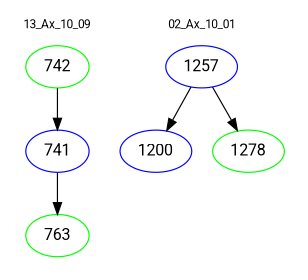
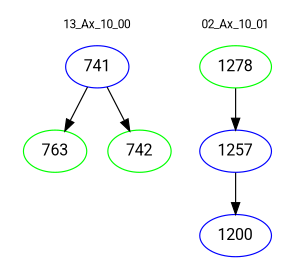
(57, 25) -> (97, 25)
(57, 103) -> (116, 104)
(222, 104) -> (236, 103)
